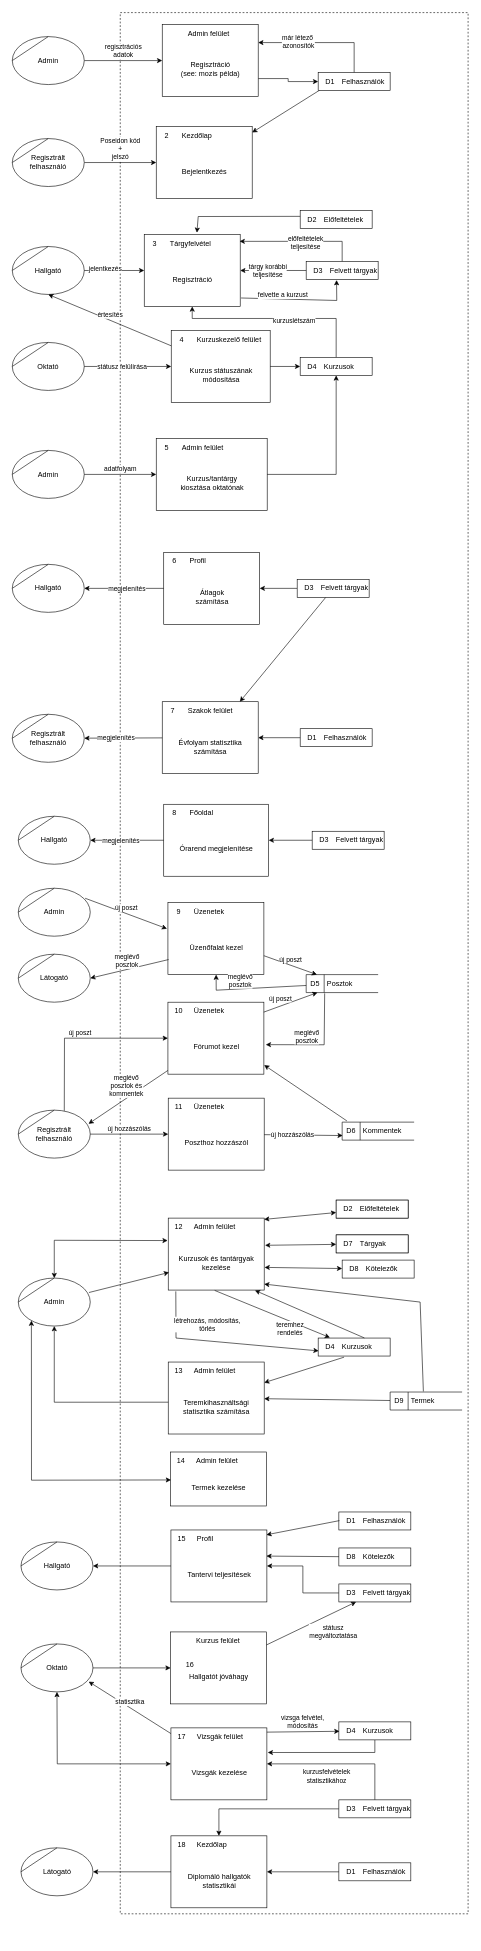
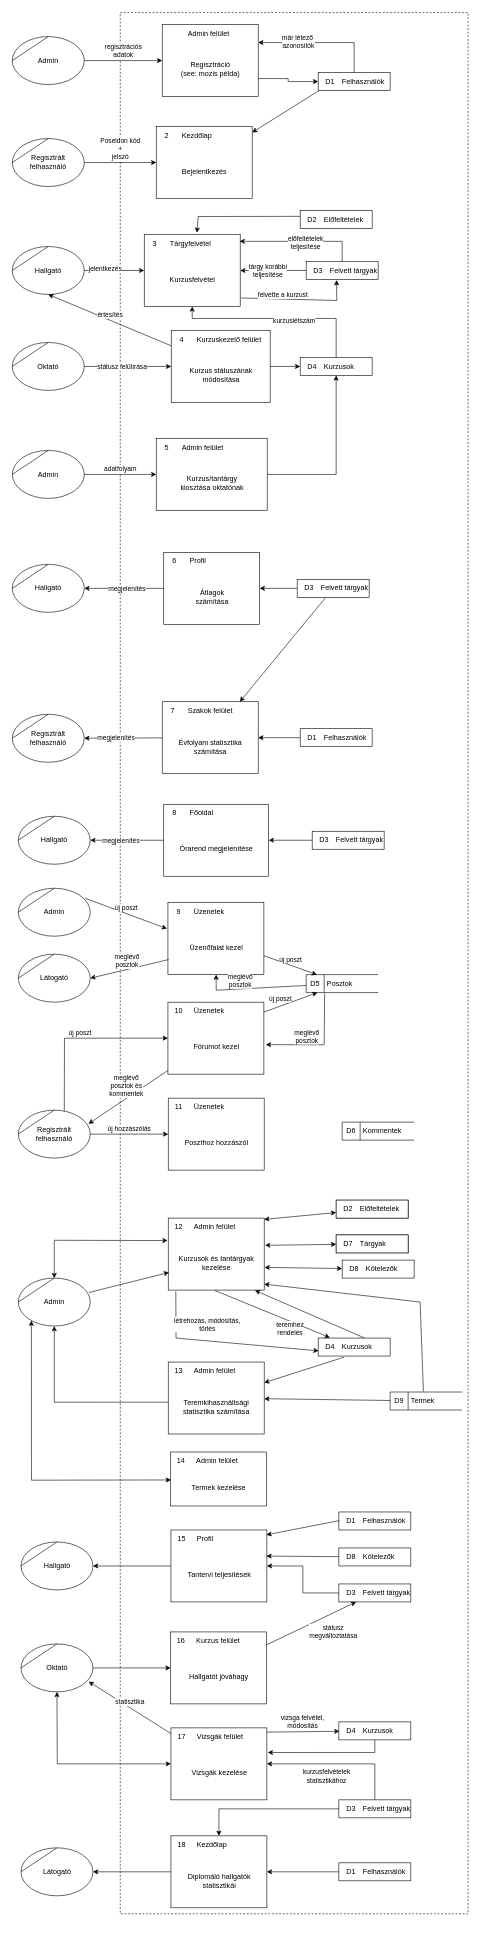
(193, 279) -> (193, 279)
(306, 1094) -> none
(304, 1135) -> none
(190, 1665) -> (181, 1641)
